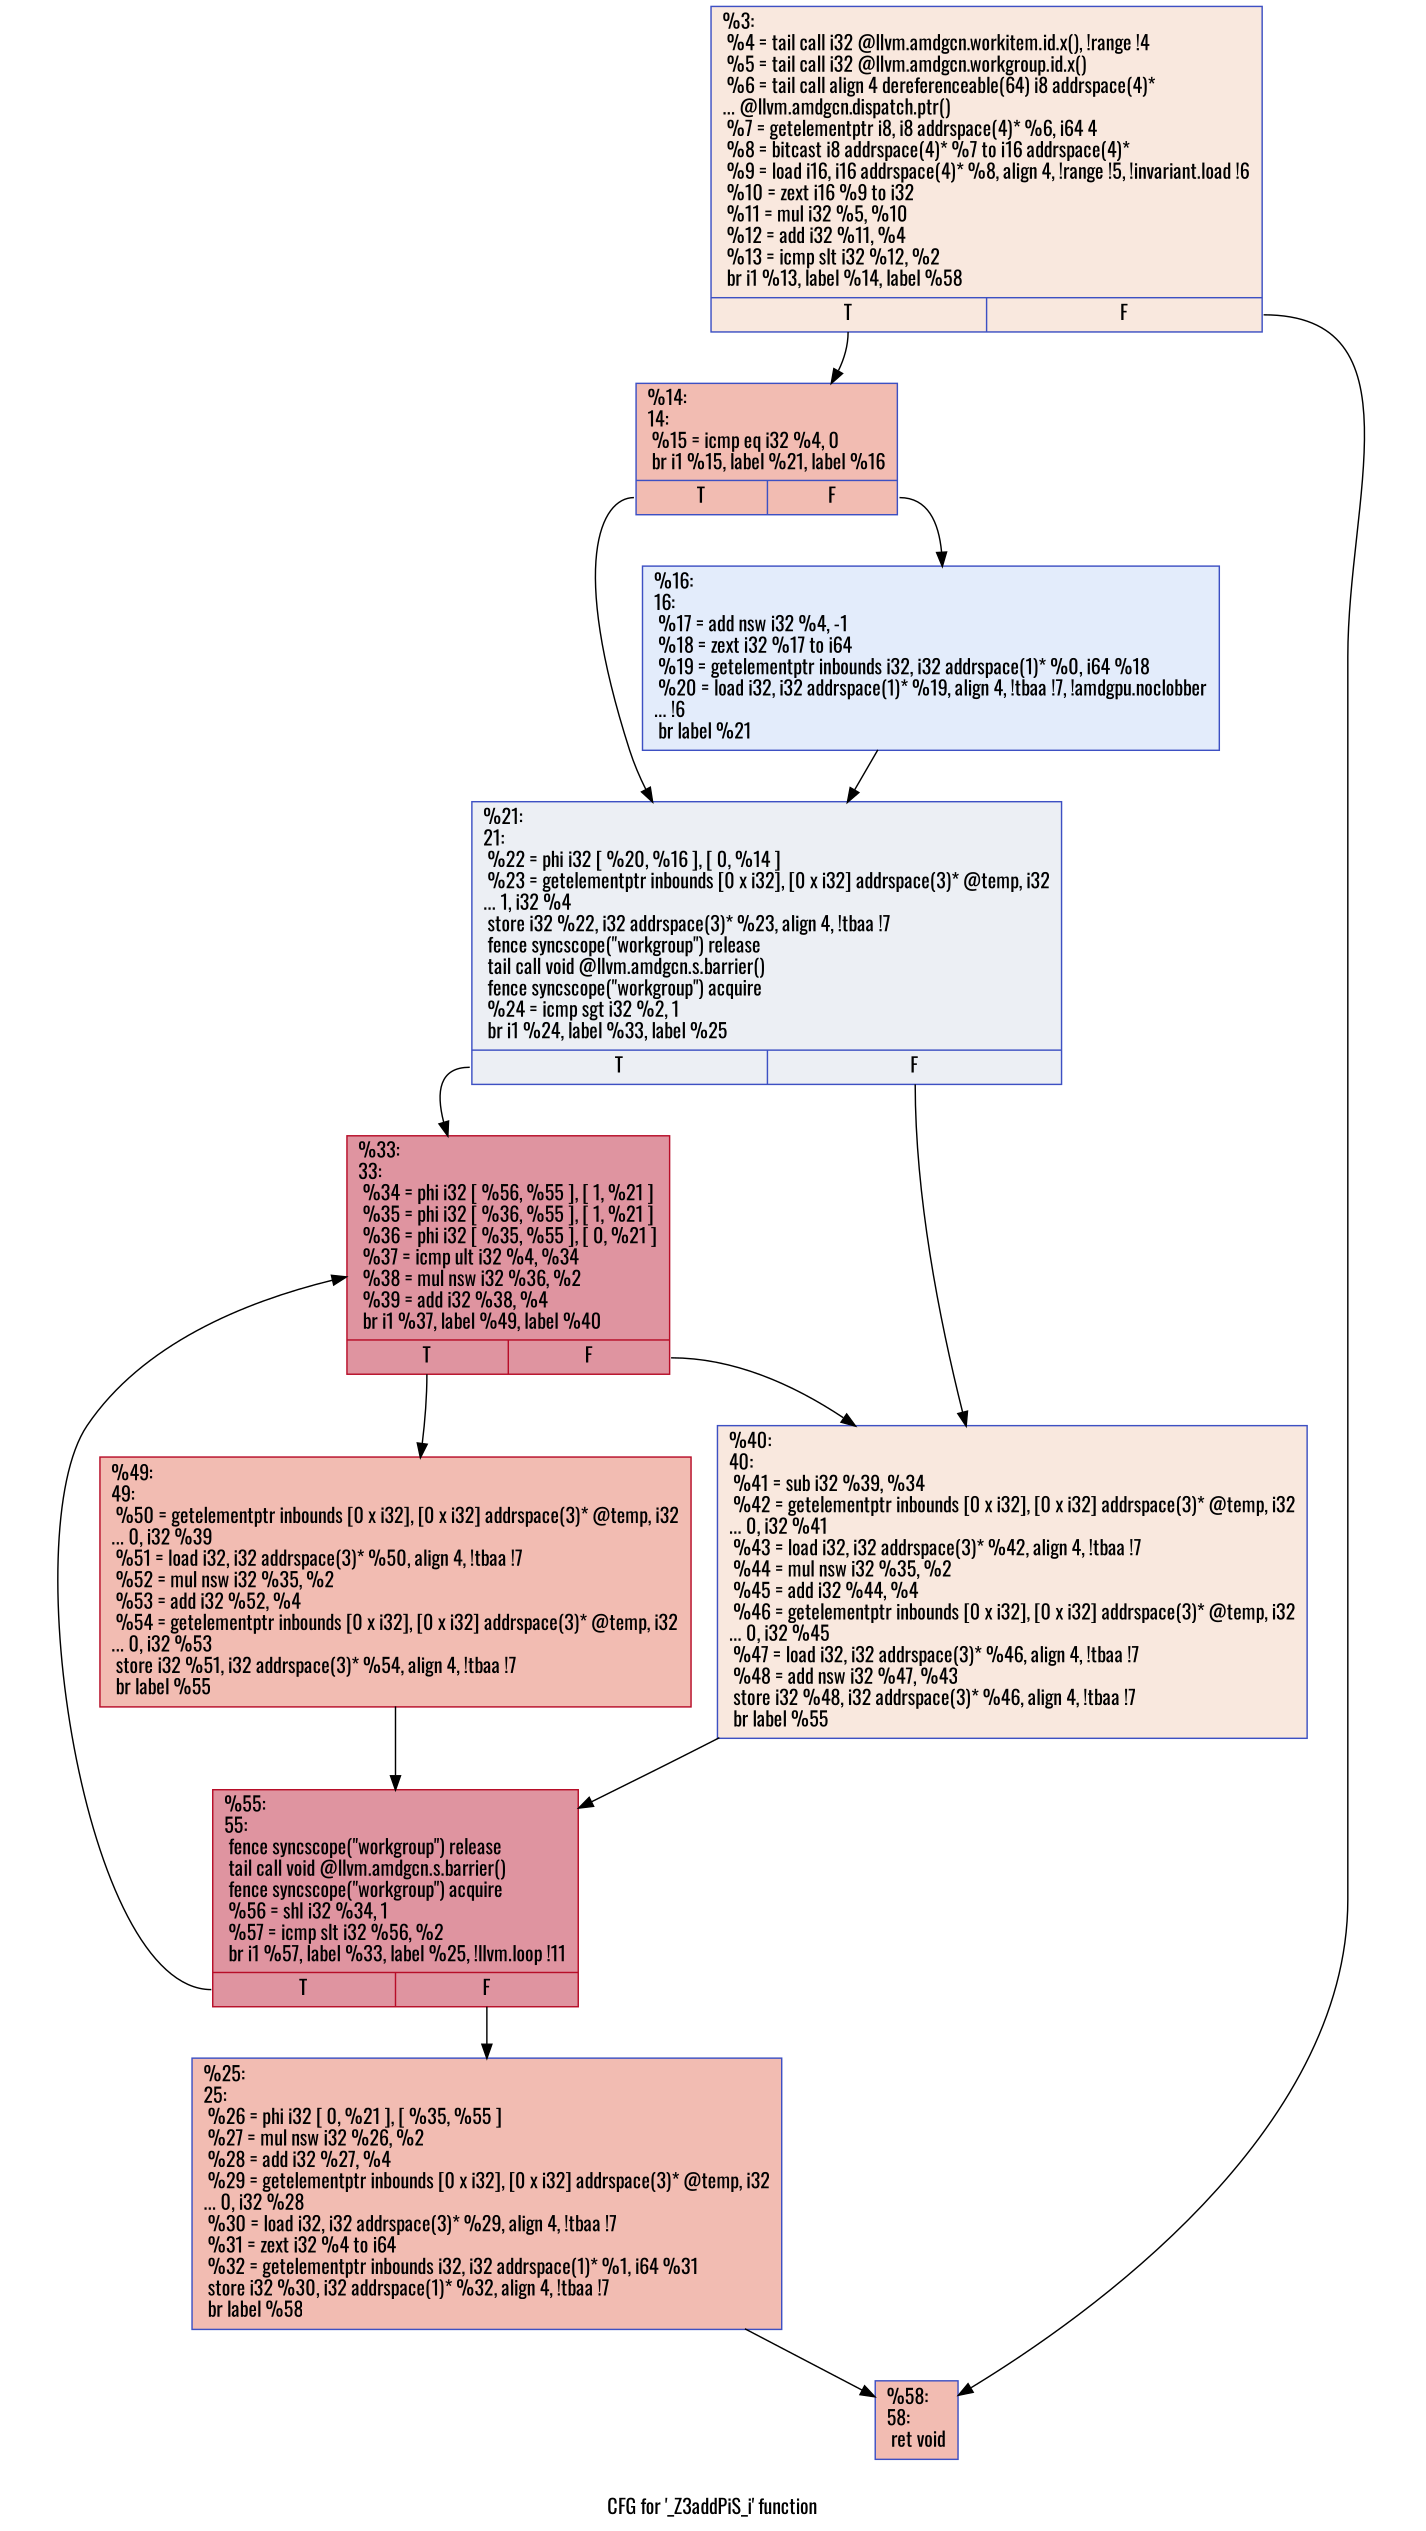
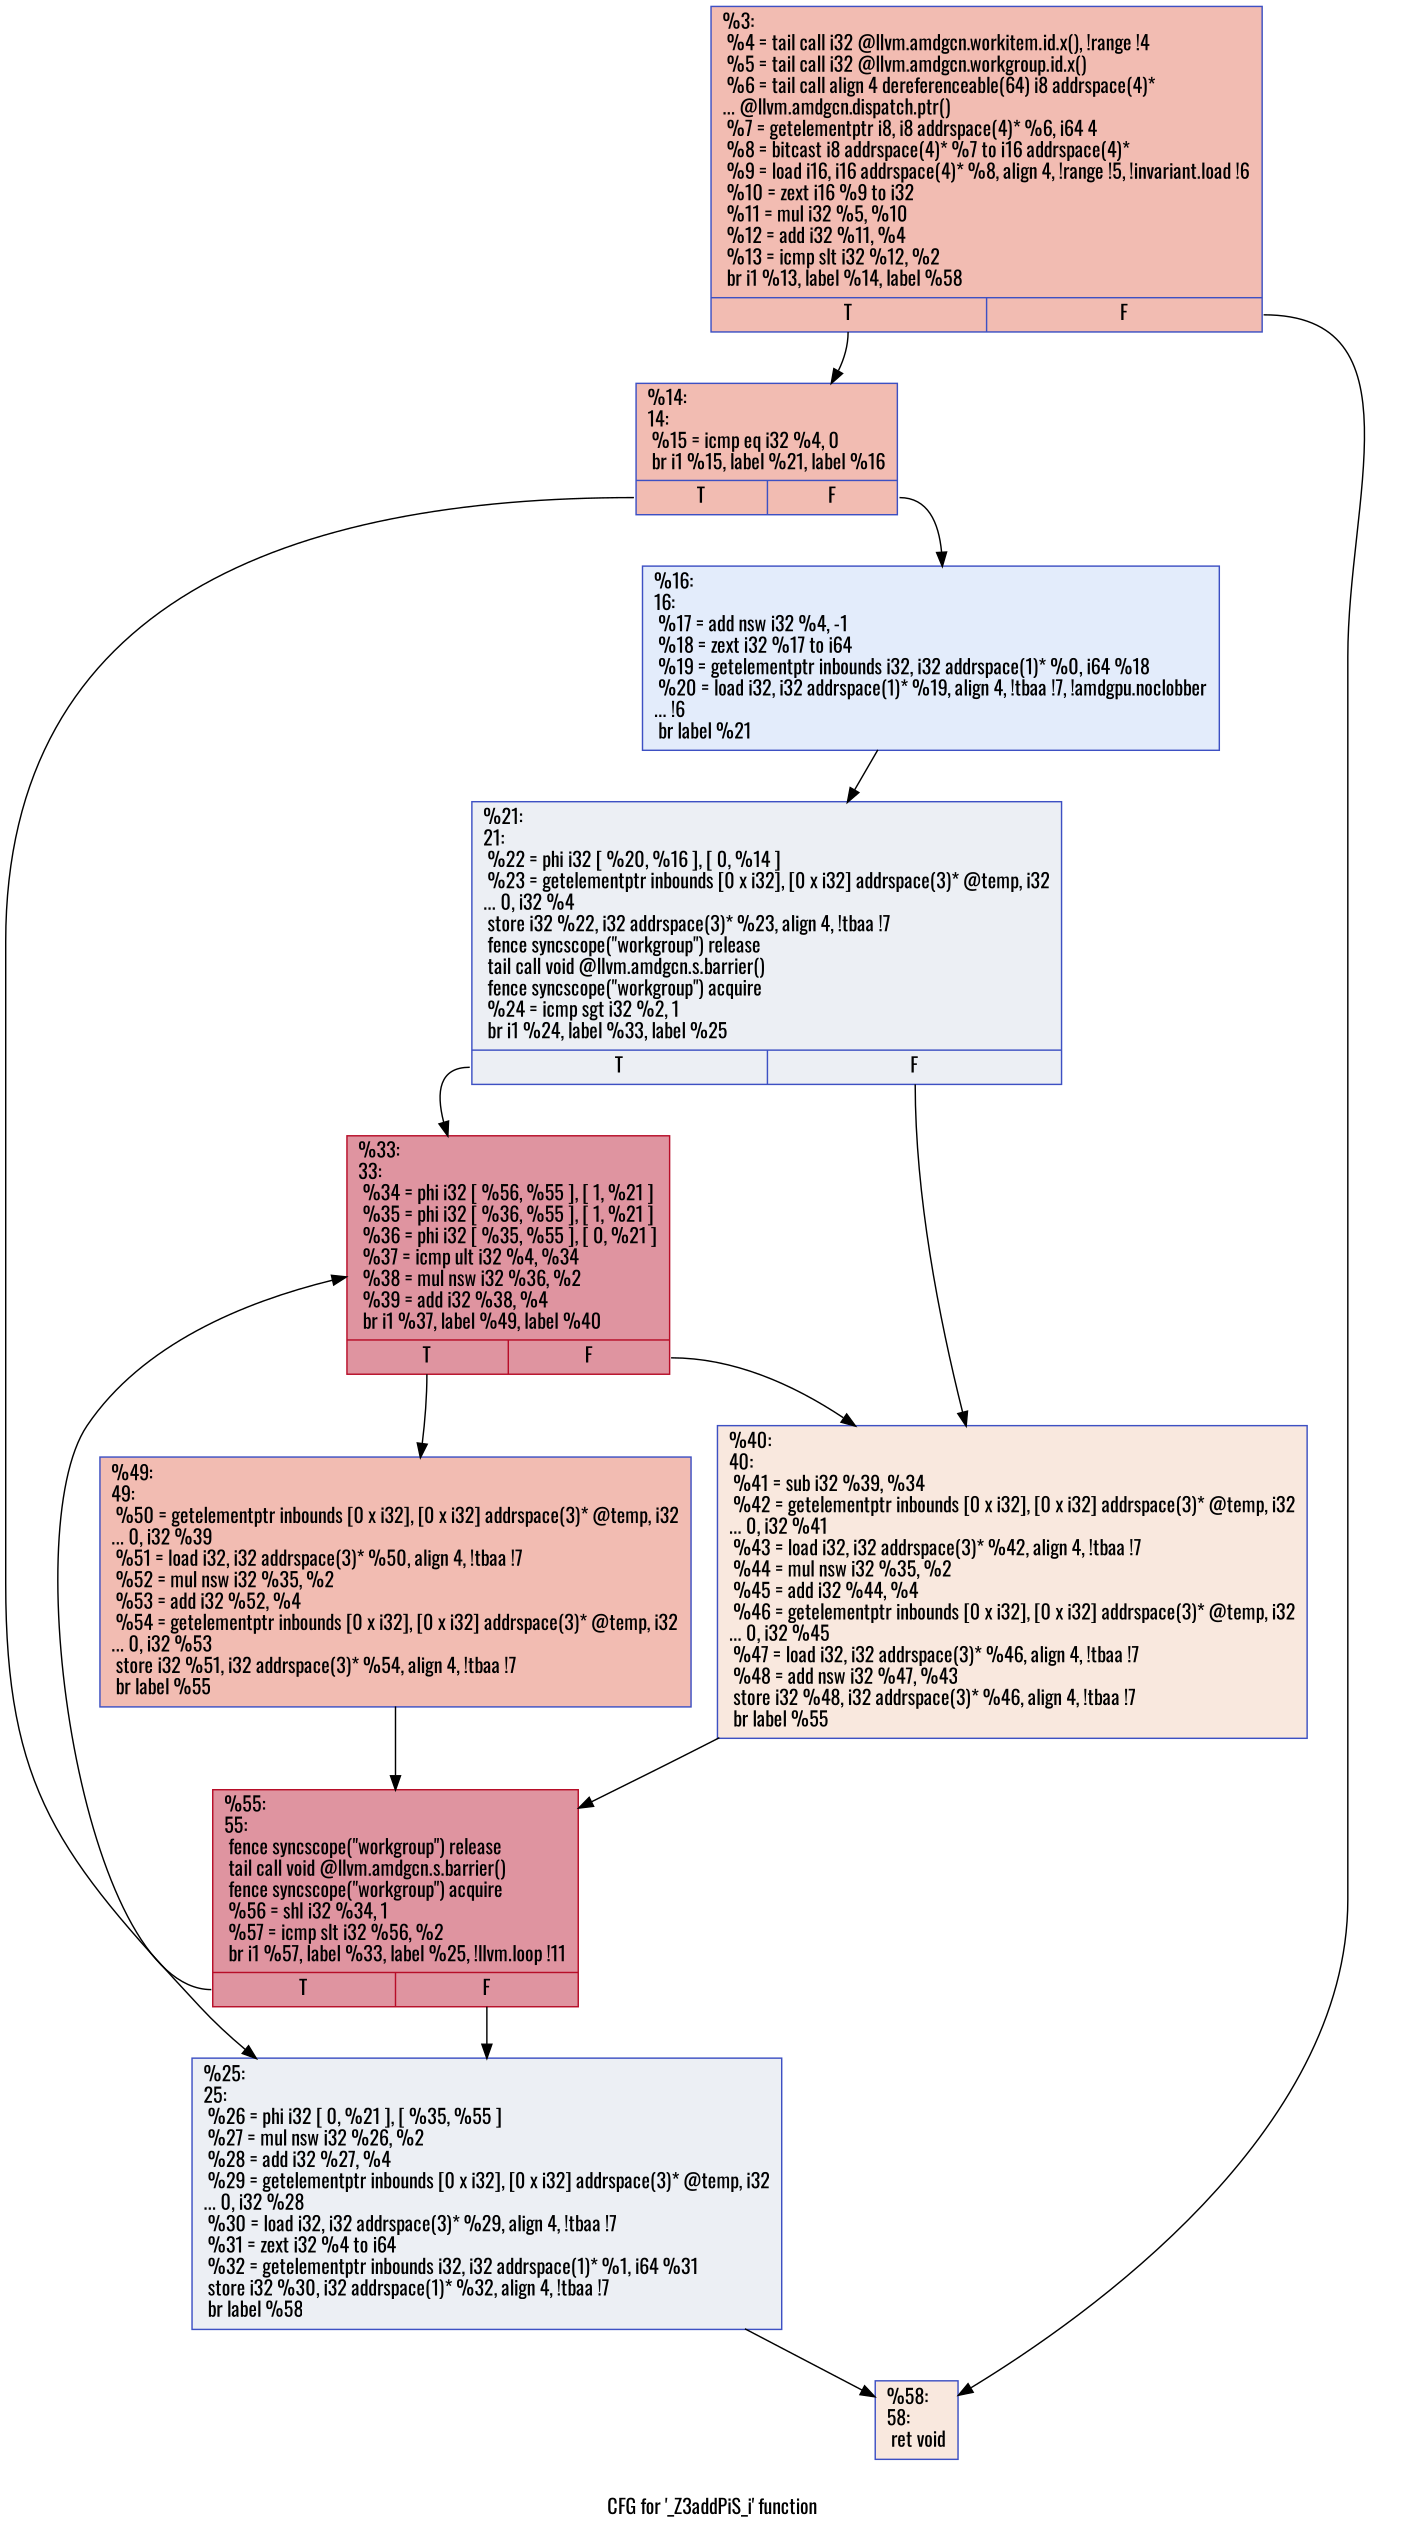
(987, 169) -> (987, 169)
(602, 638) -> (6, 1098)
(528, 904) -> (529, 904)
(395, 1582) -> (395, 1582)
(487, 2194) -> (487, 2194)
(917, 2420) -> (917, 2420)
